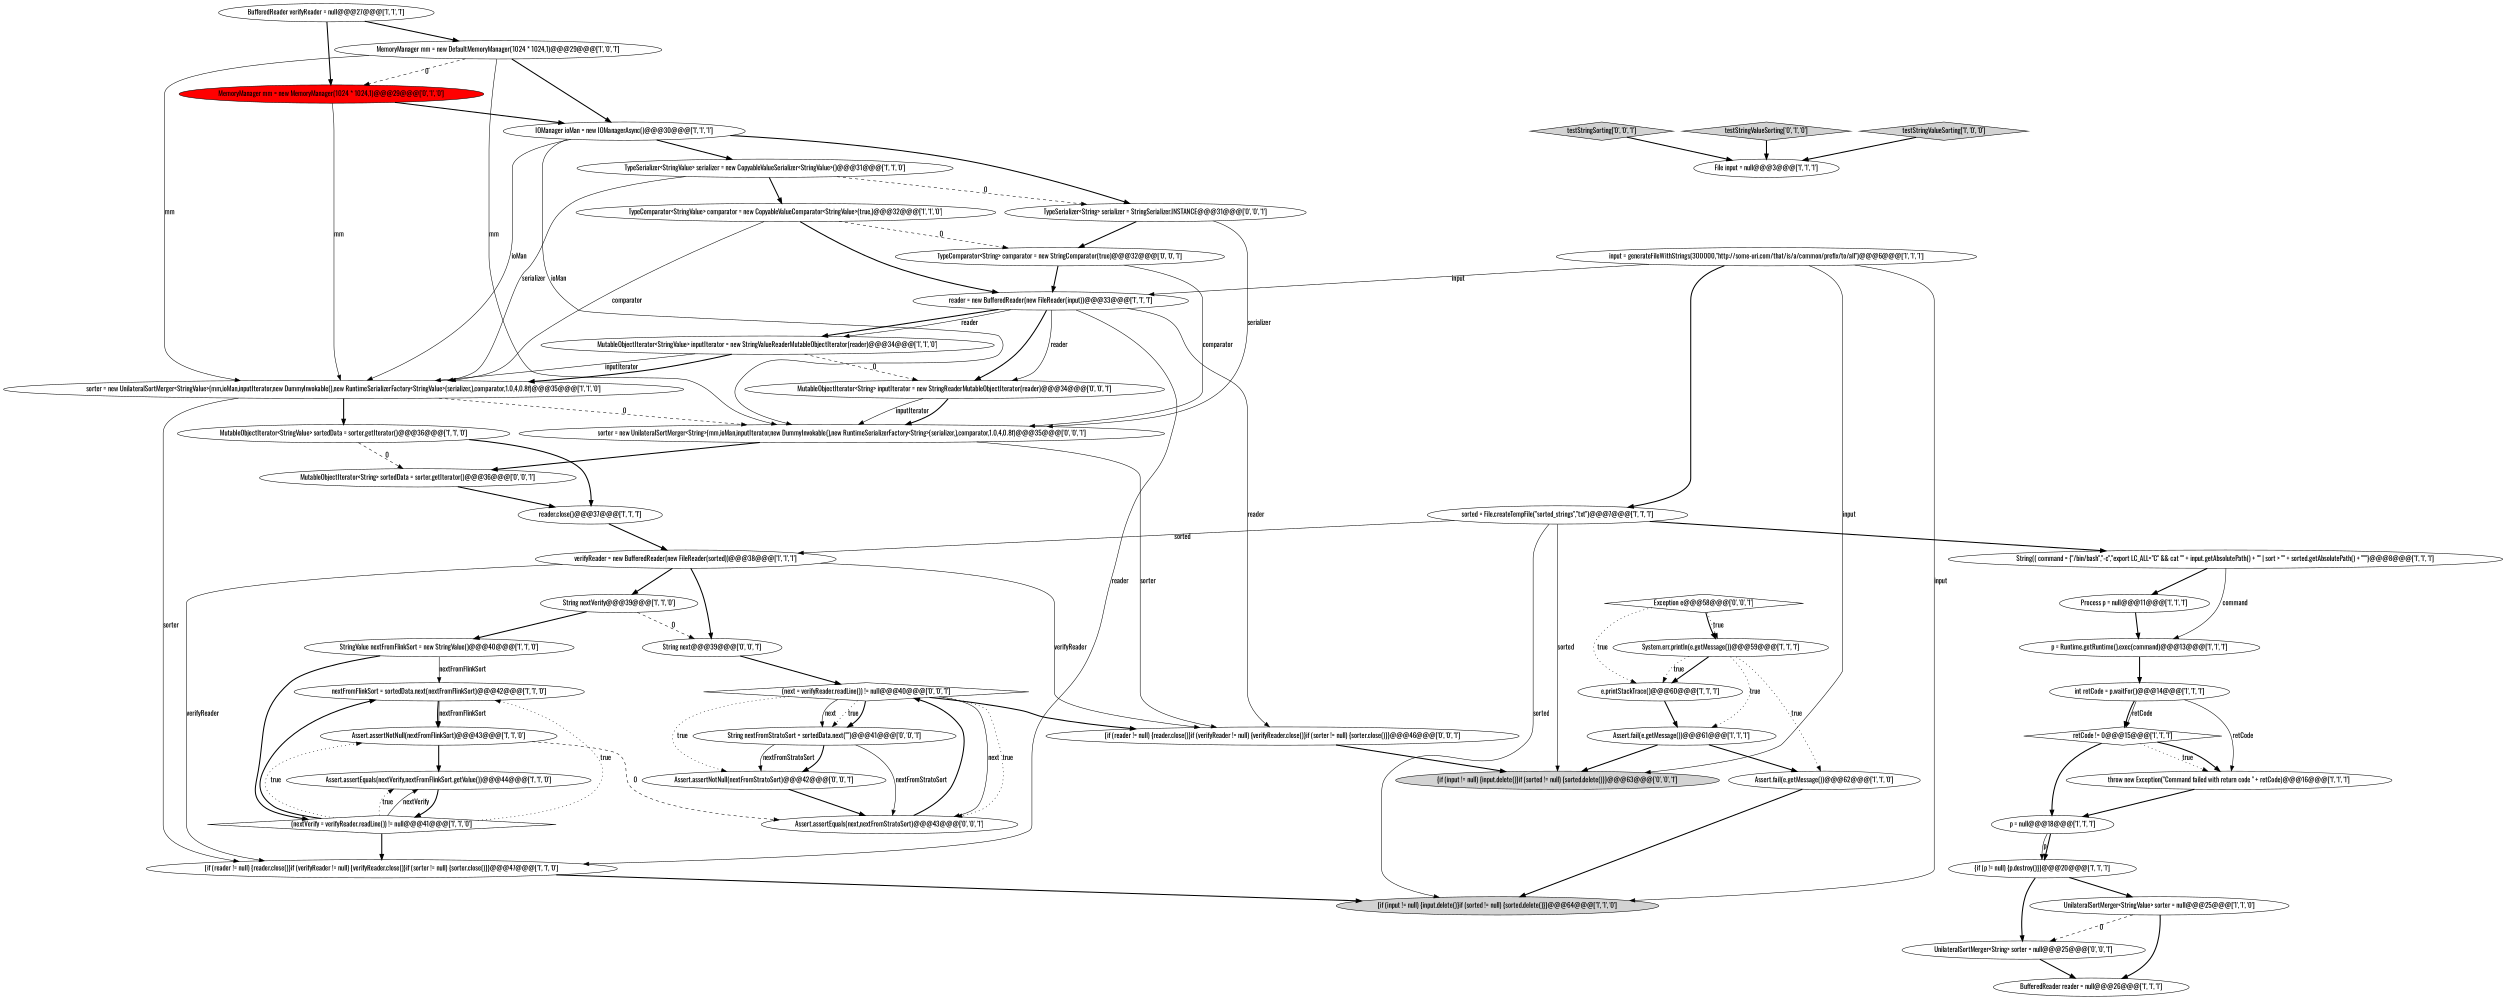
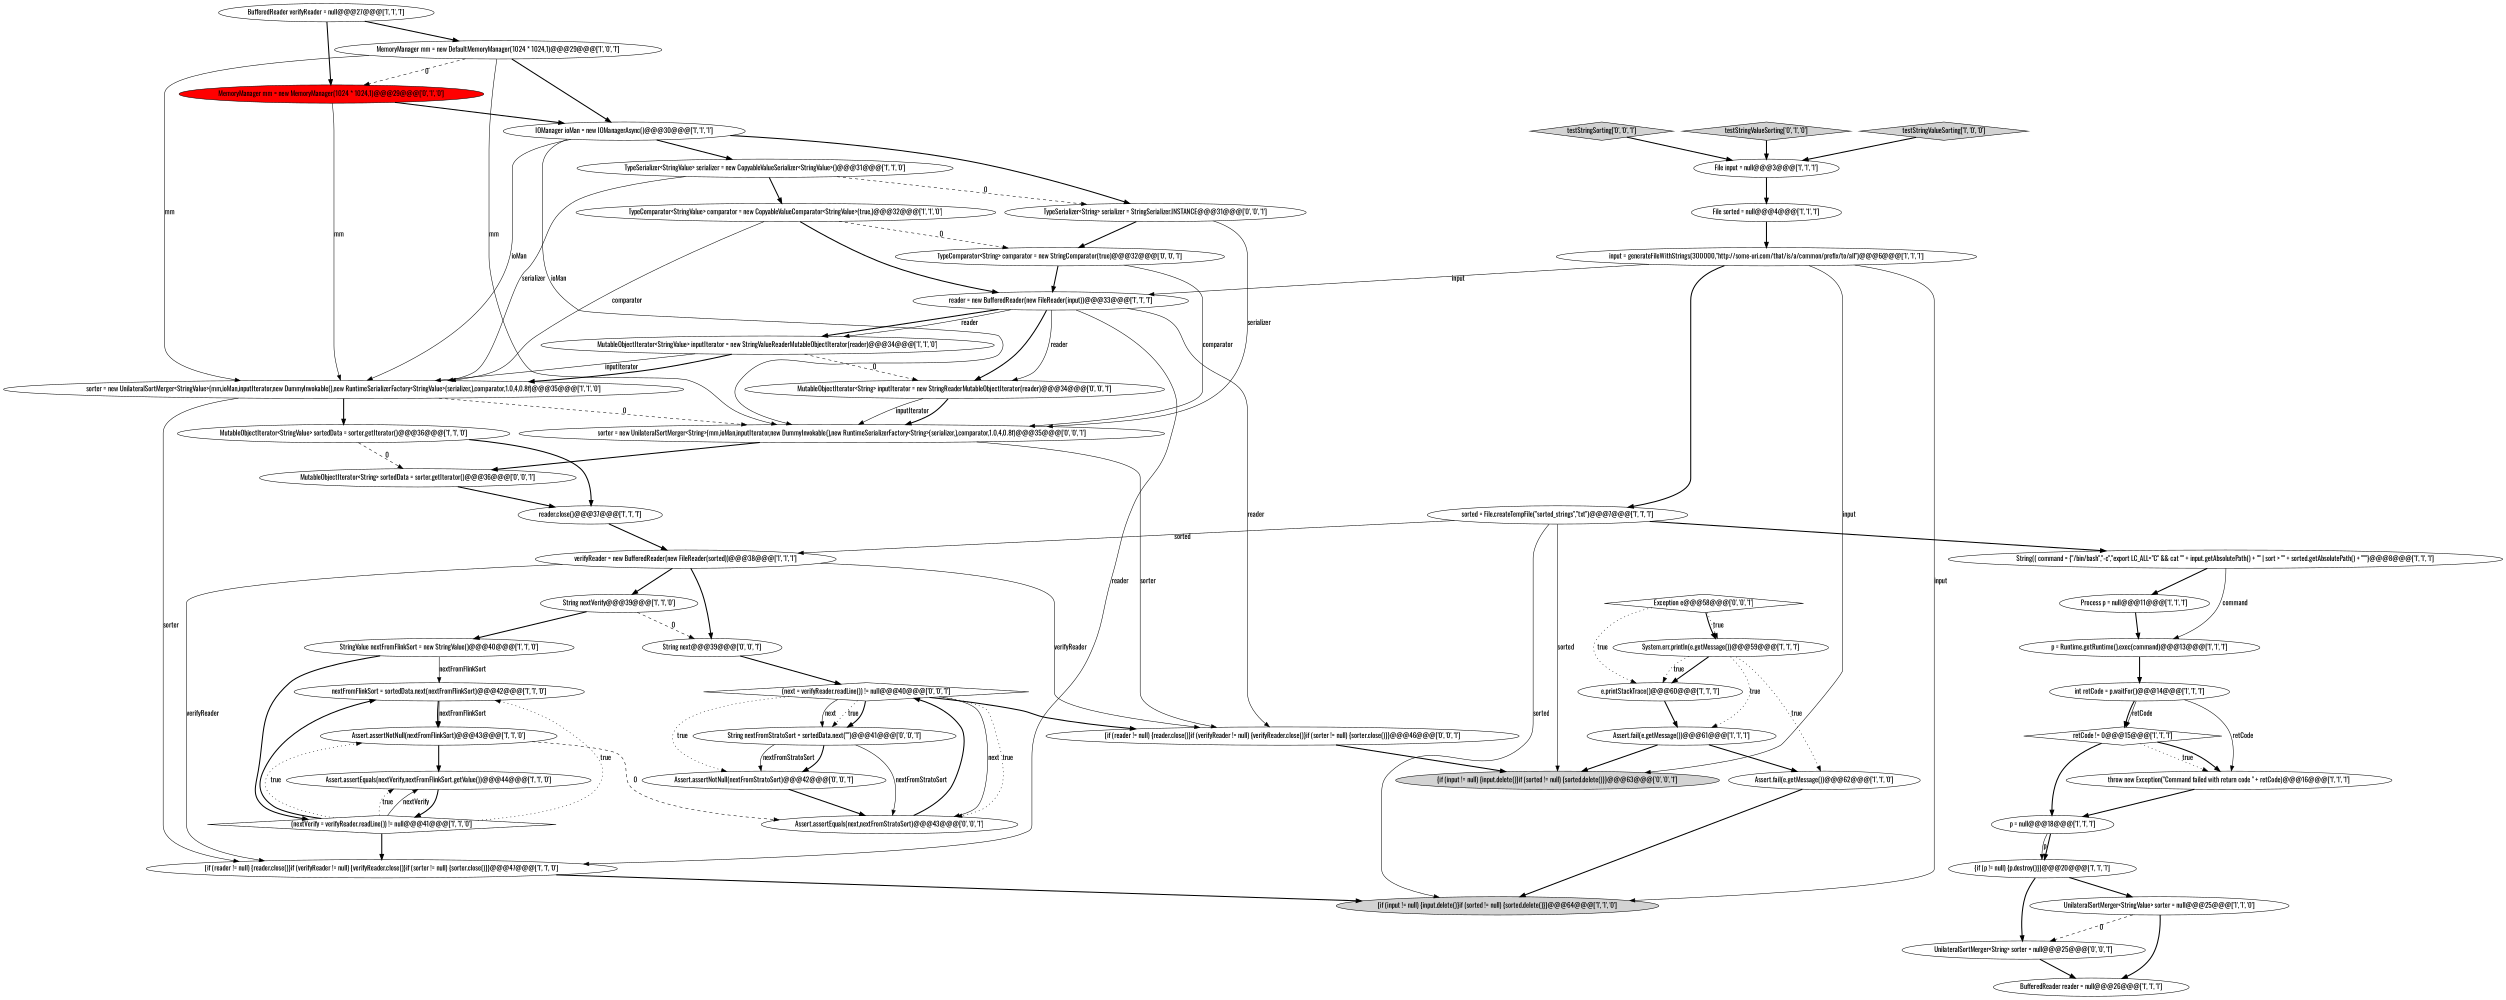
none -> (1766, 212)
